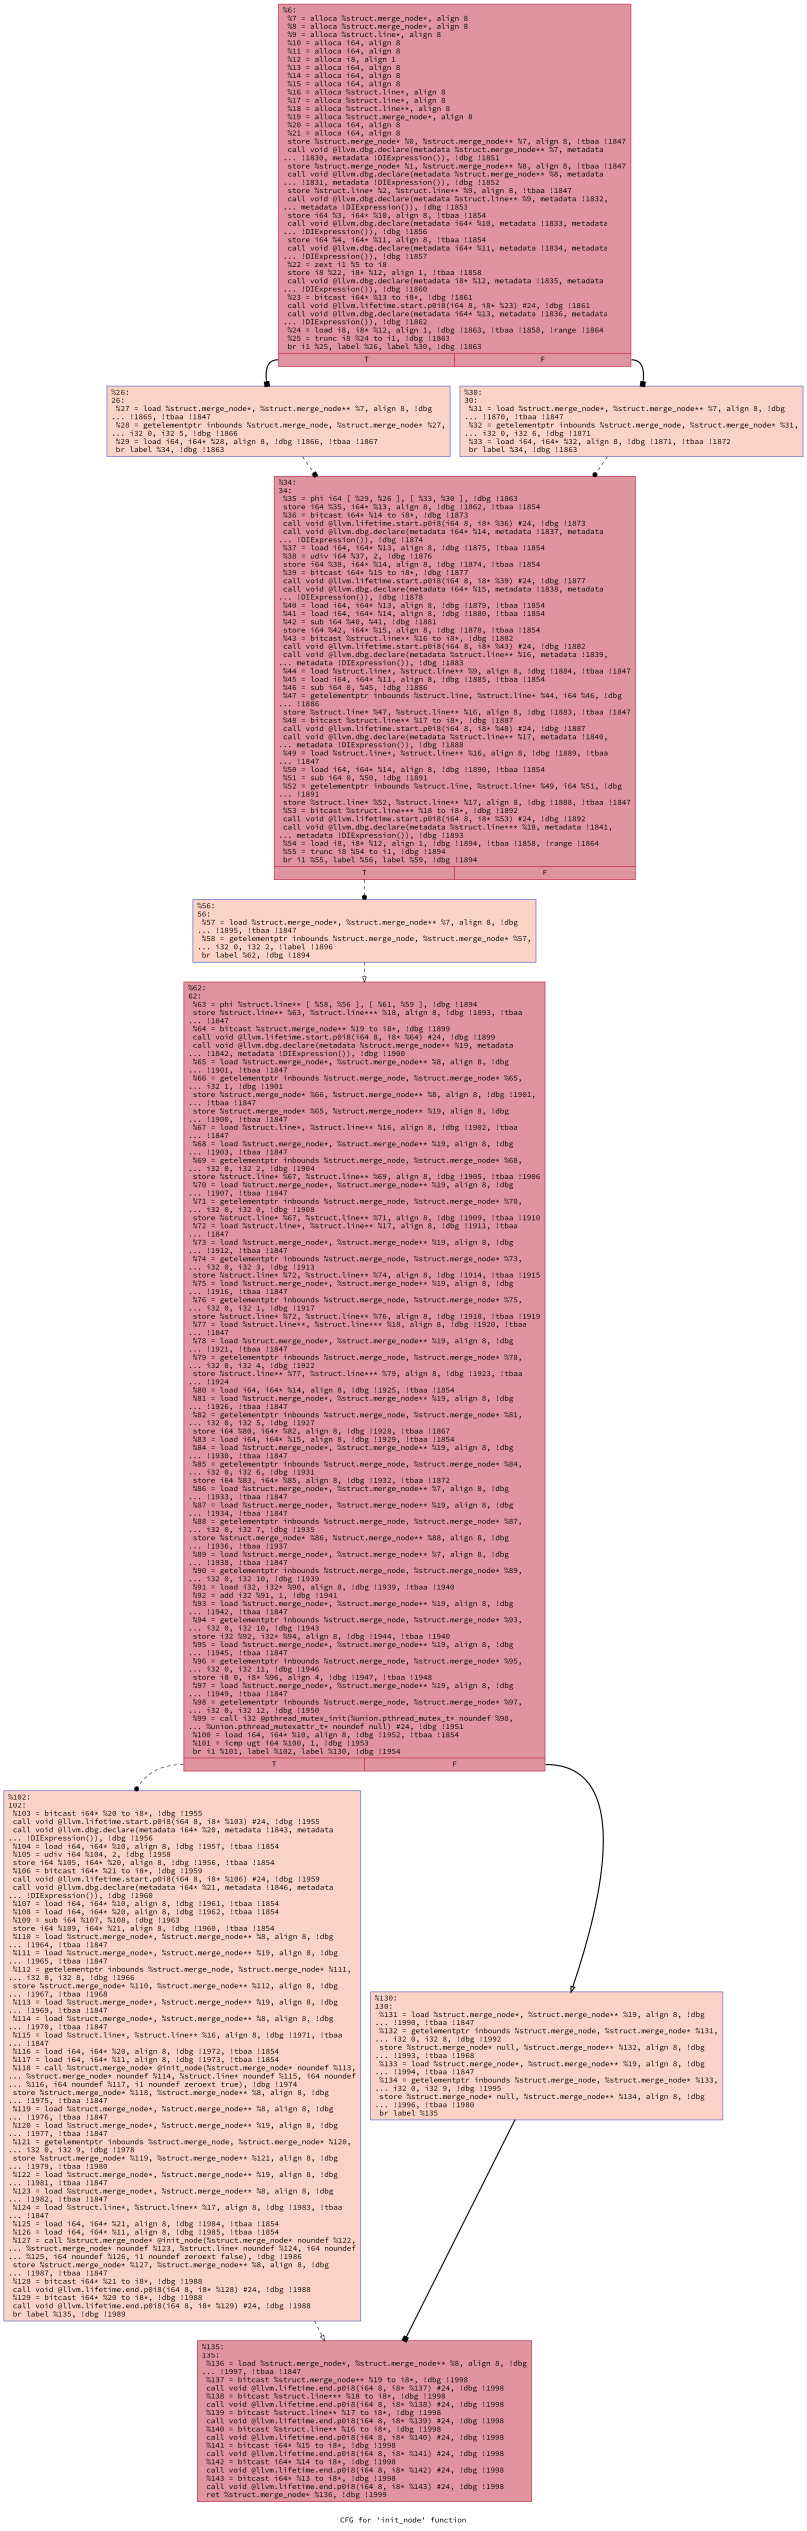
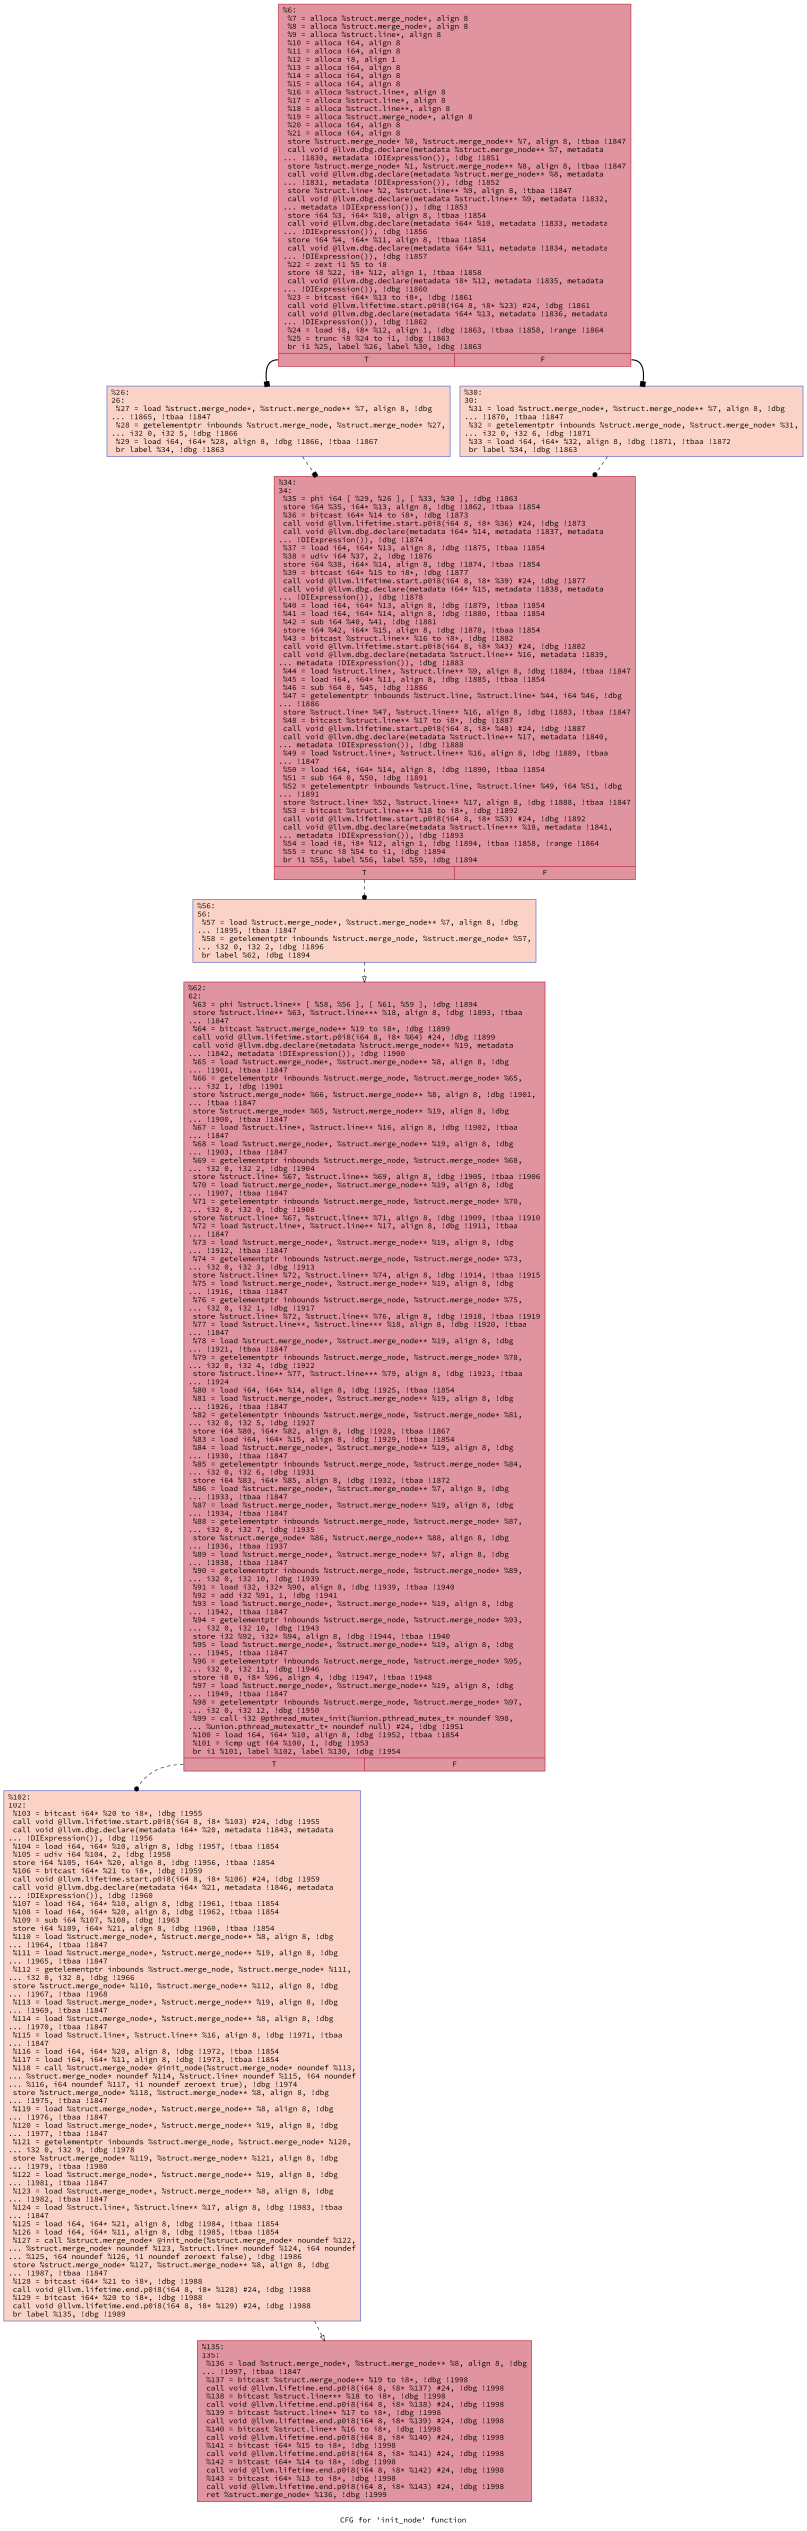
(265, 947) -> (261, 947)
(547, 2056) -> none
